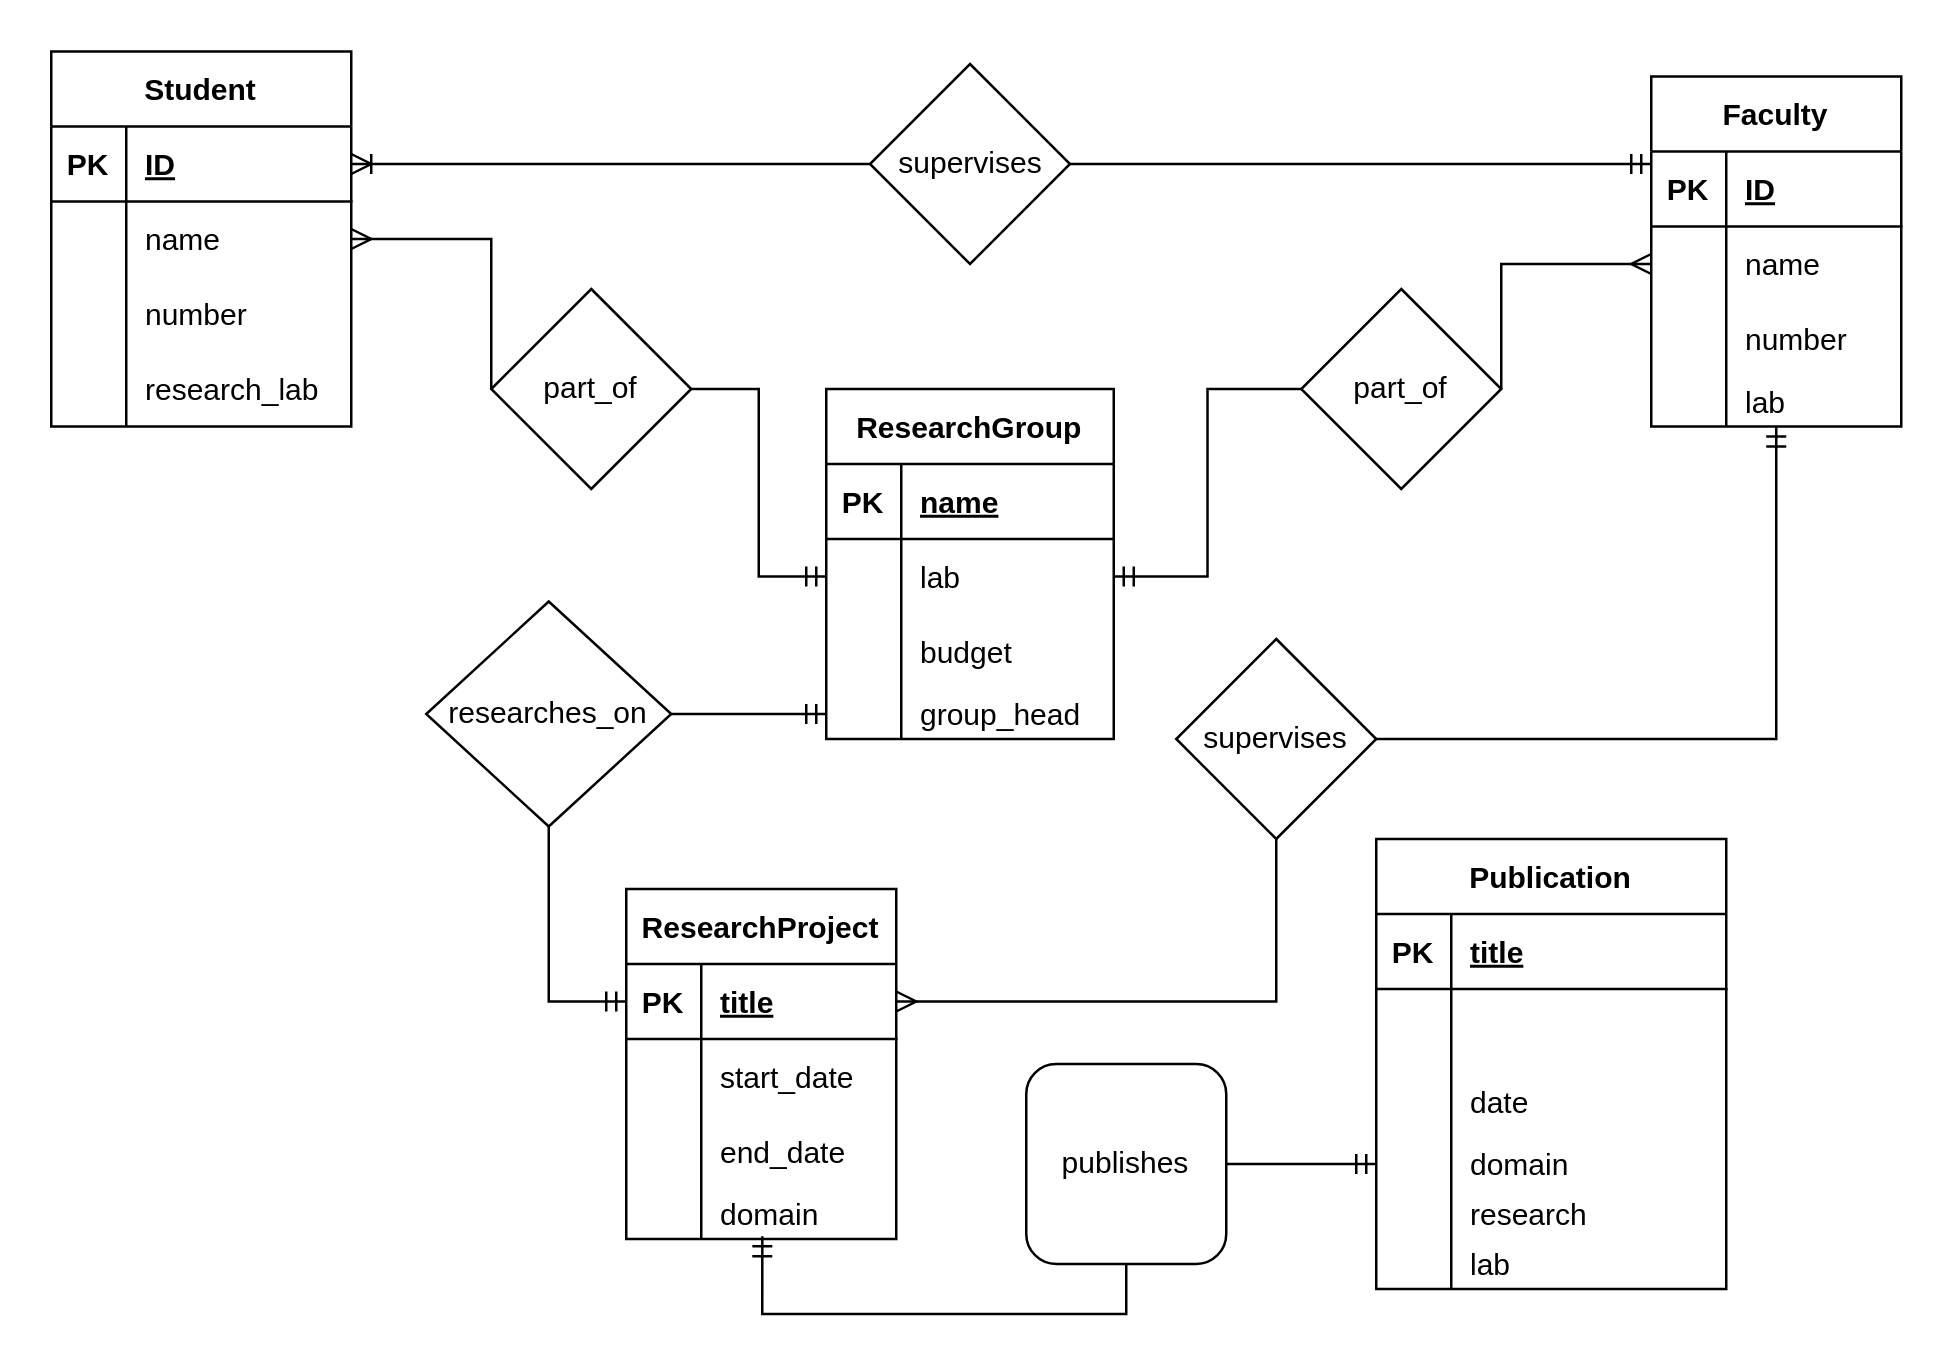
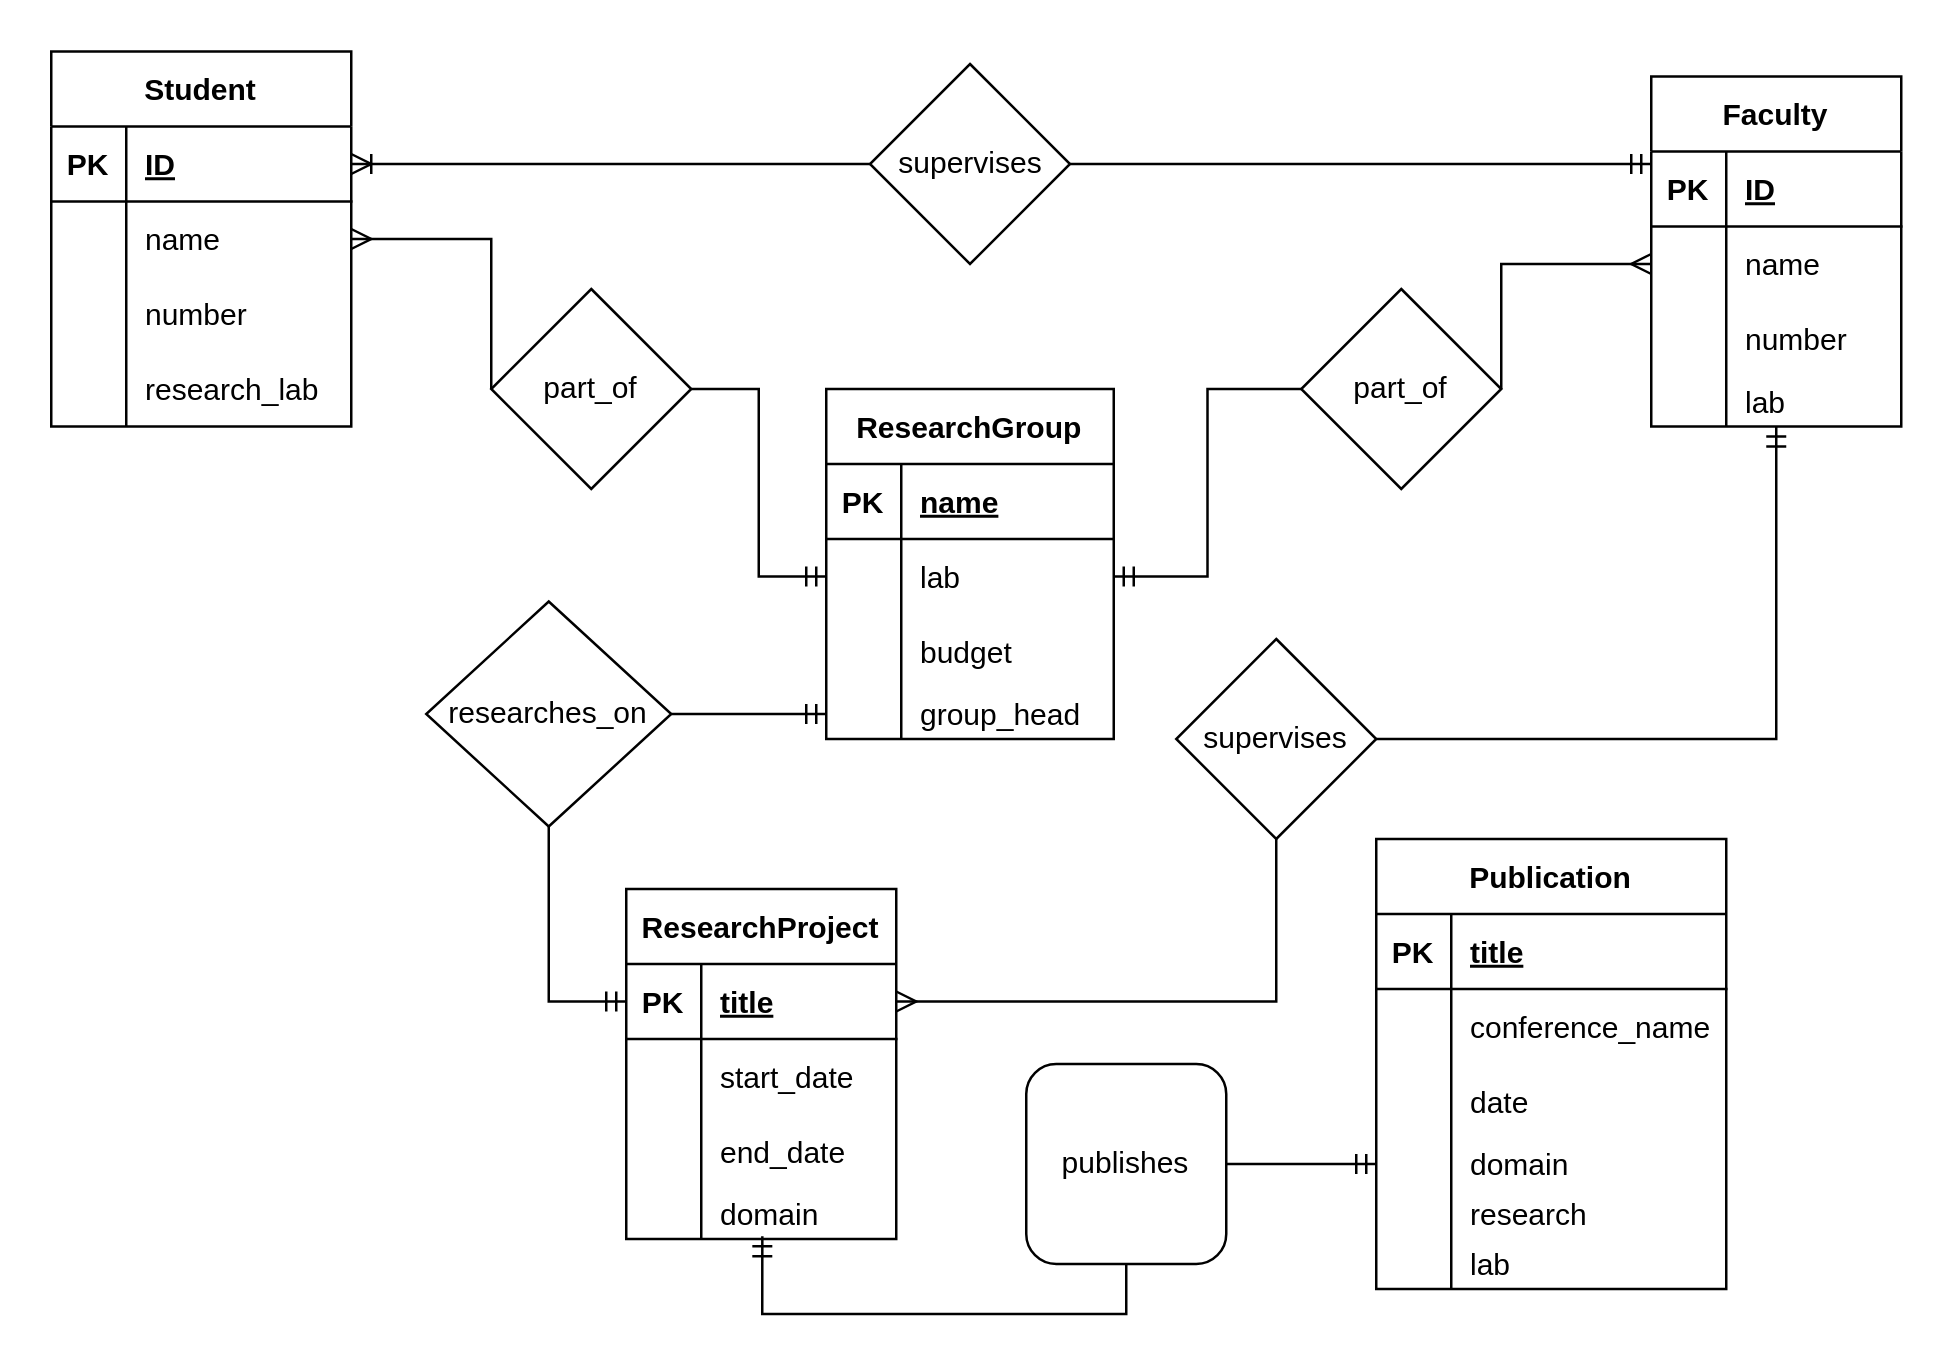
none -> (1589, 1026)
